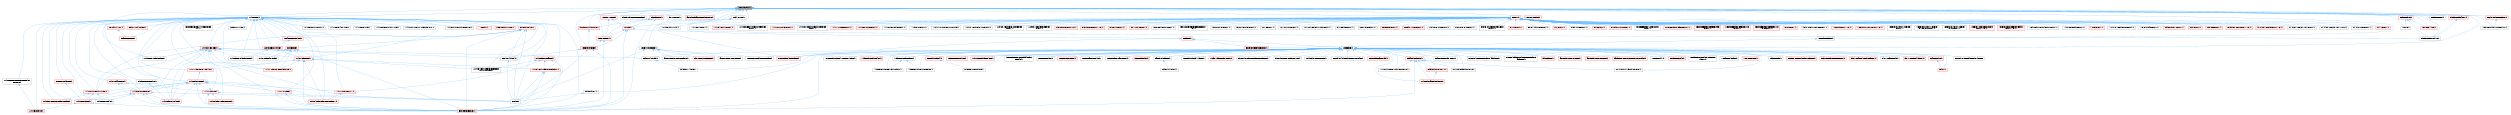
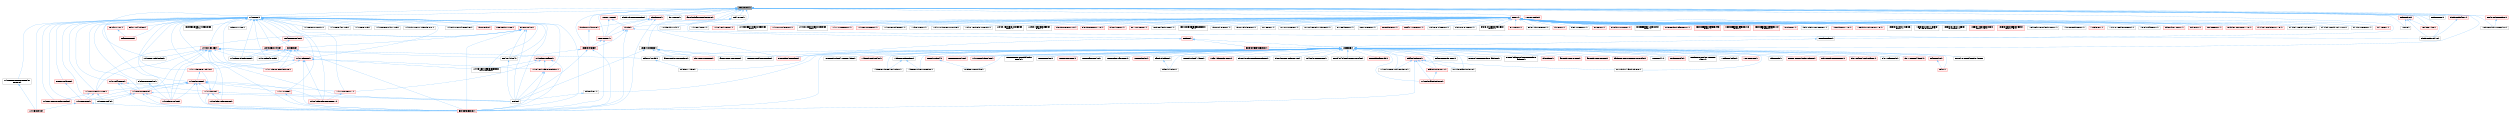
(484, 28) -> (484, 28)
